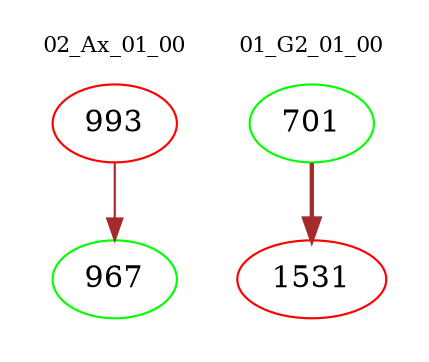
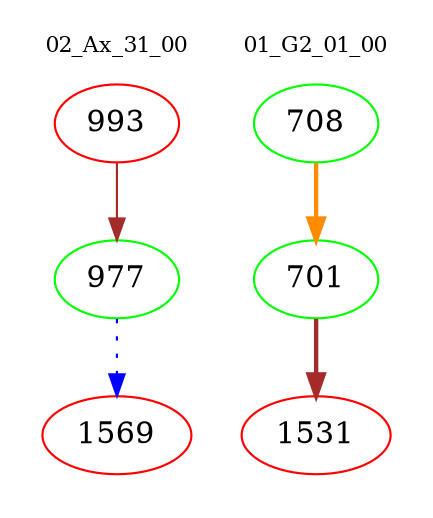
(115, 47) -> (117, 47)
none -> (316, 123)
(115, 279) -> (117, 279)
none -> (117, 435)
